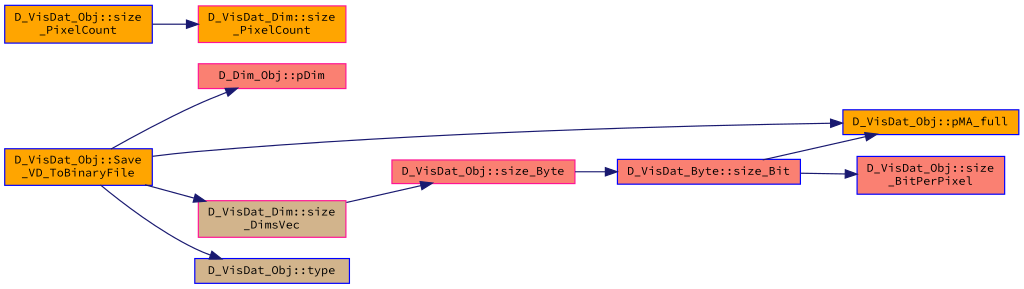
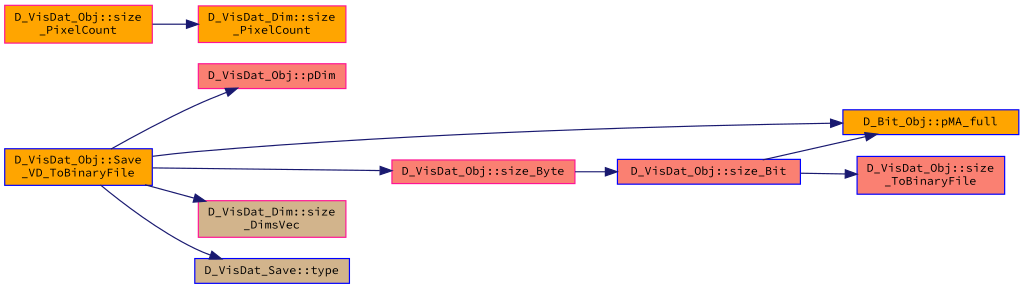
(79, 24) -> (79, 24)
(272, 76) -> (272, 76)
(931, 122) -> (931, 122)
(709, 172) -> (709, 172)
(931, 175) -> (931, 175)
(384, 194) -> (266, 169)
(272, 271) -> (272, 271)
